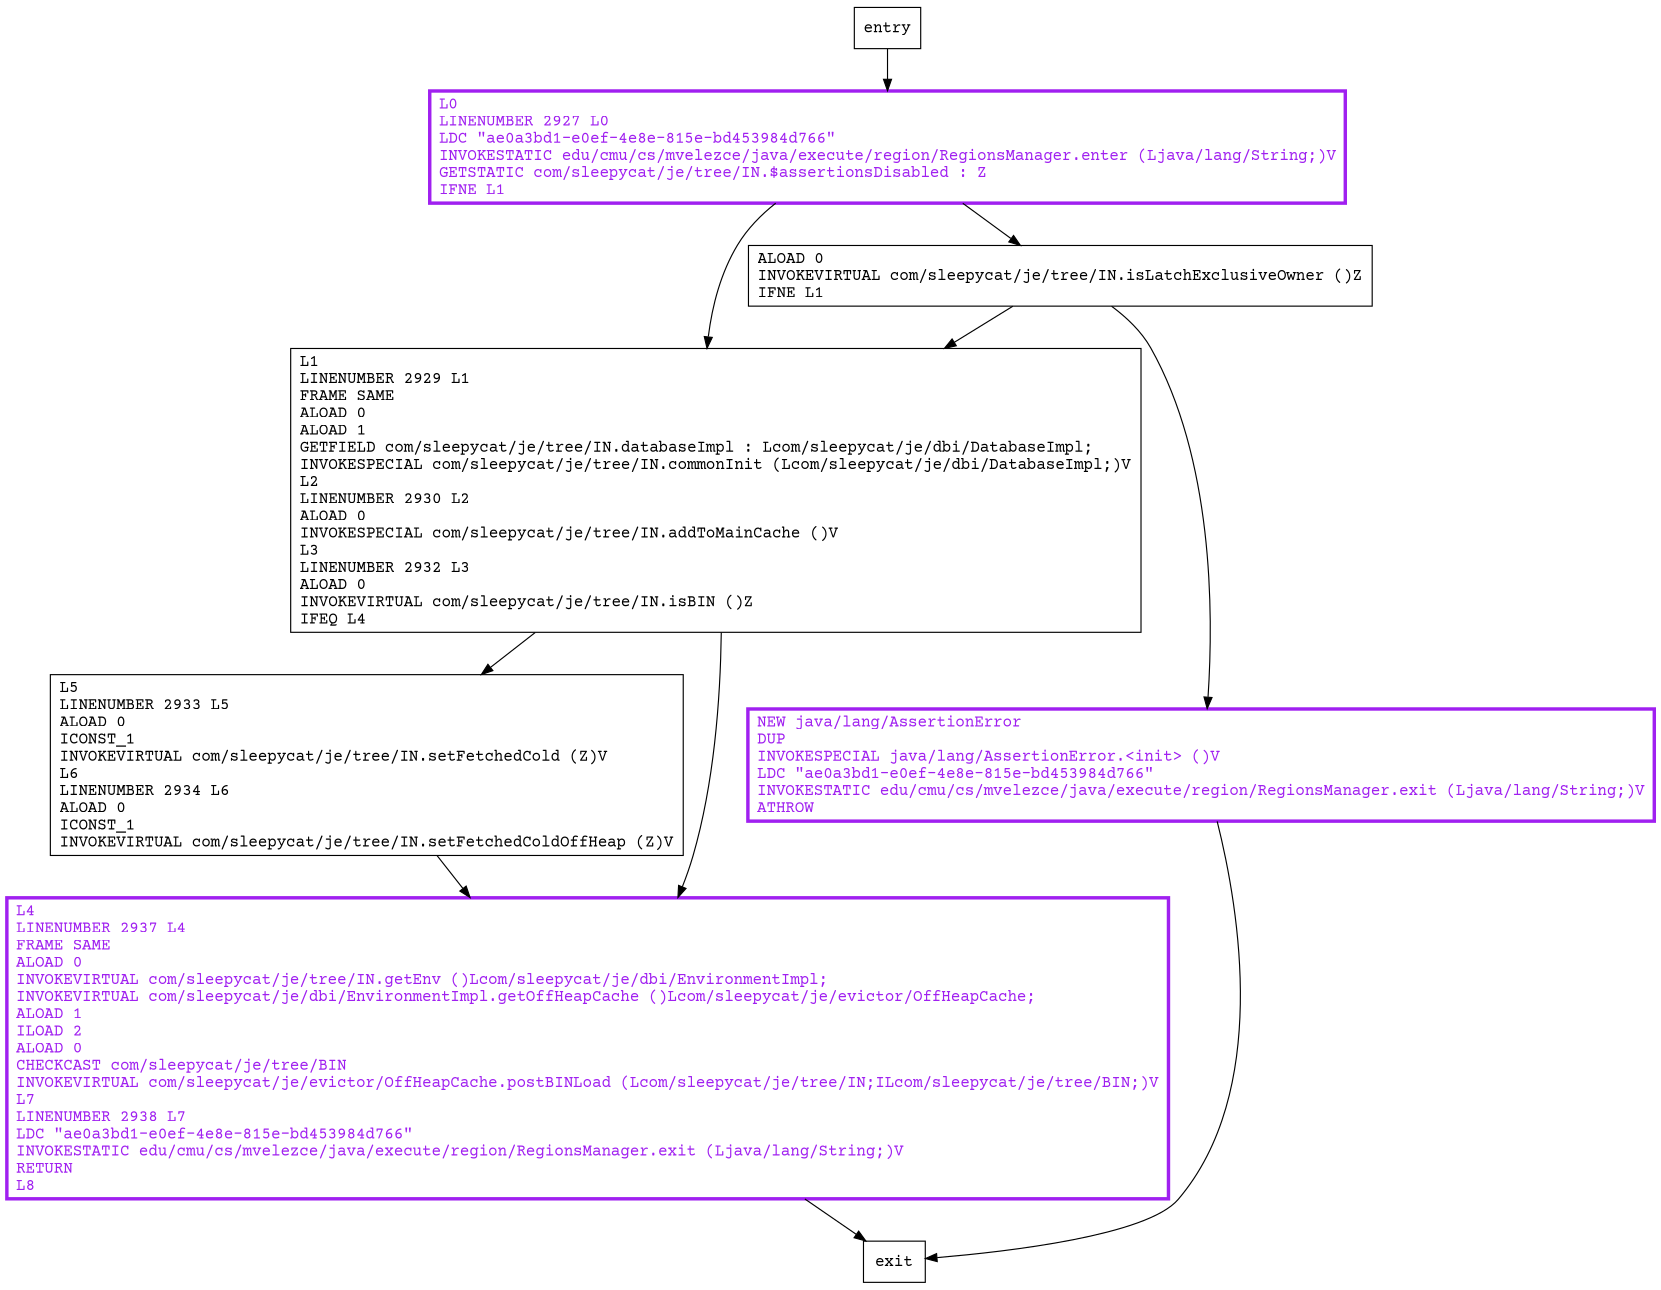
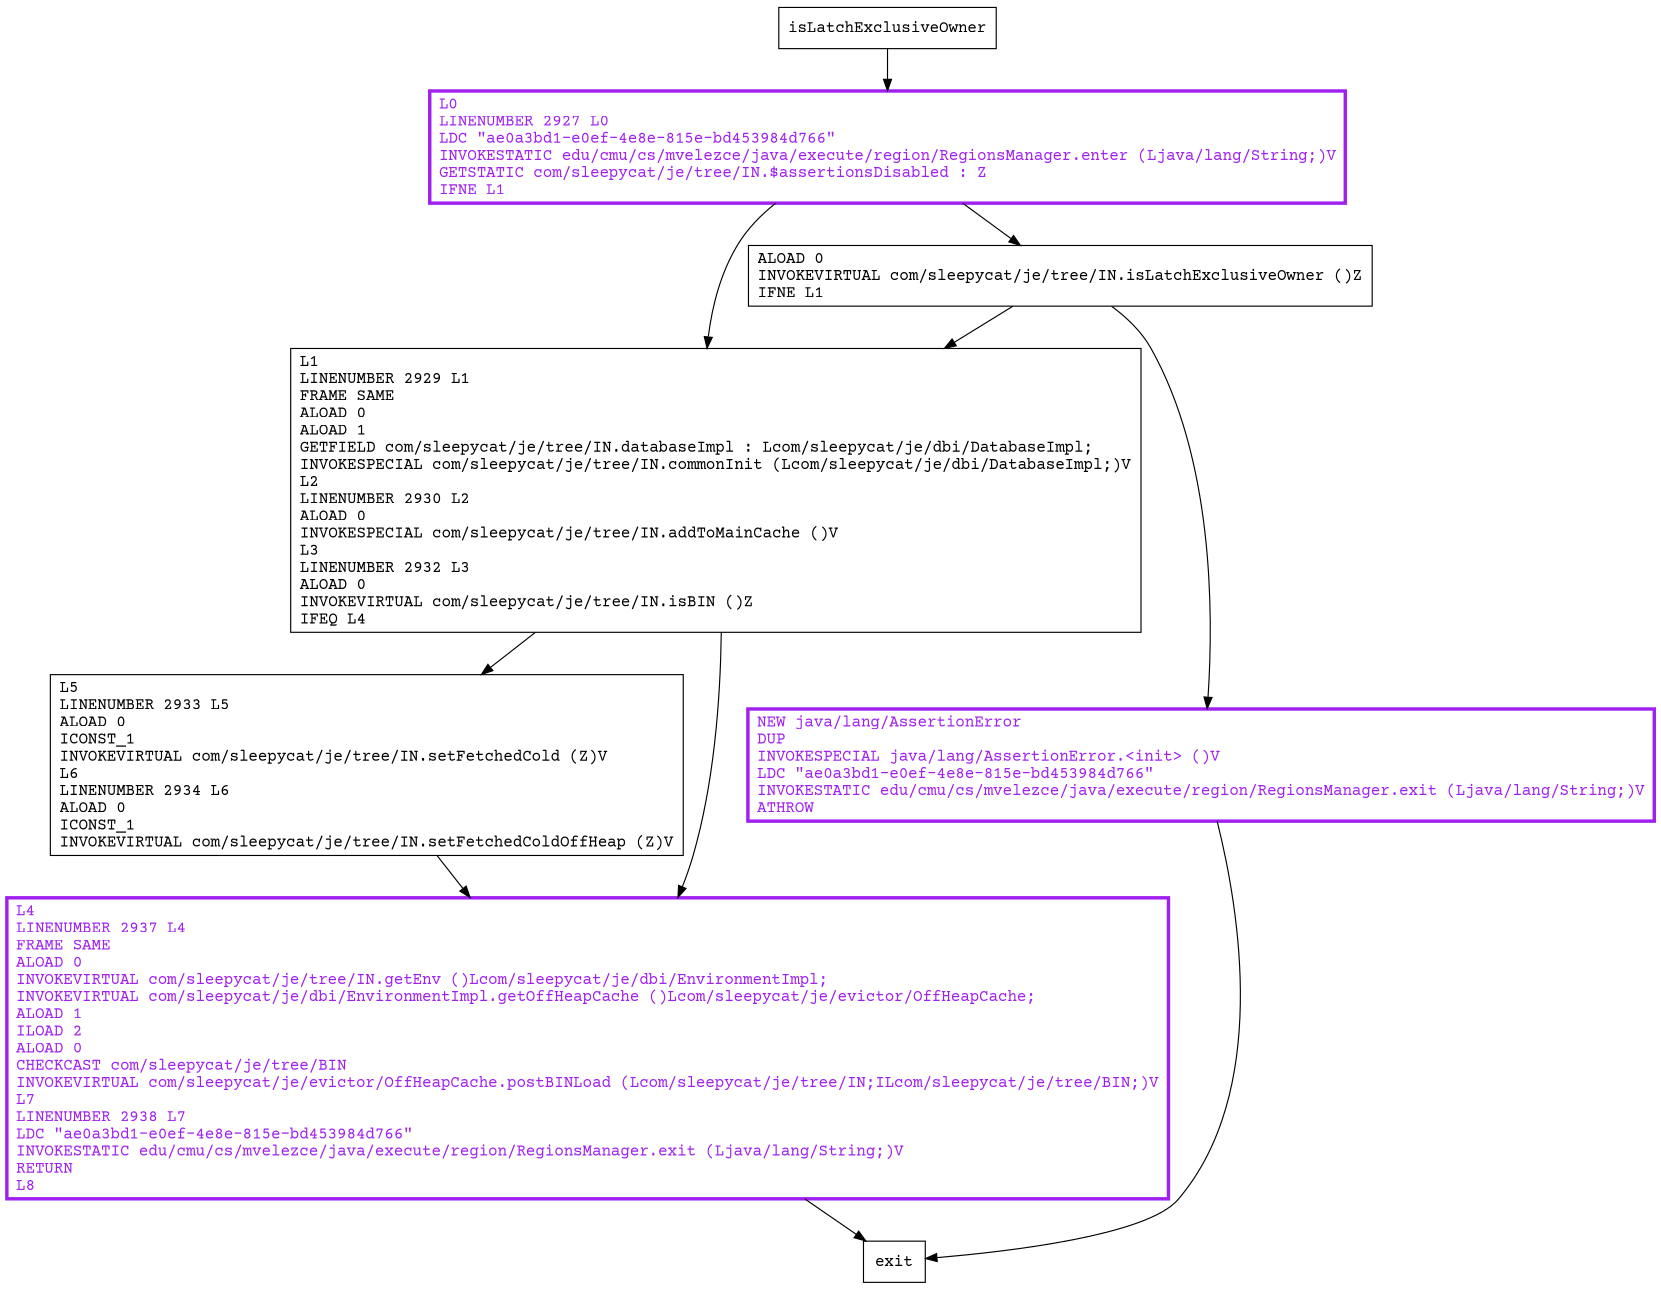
(888, 28) -> (888, 28)
